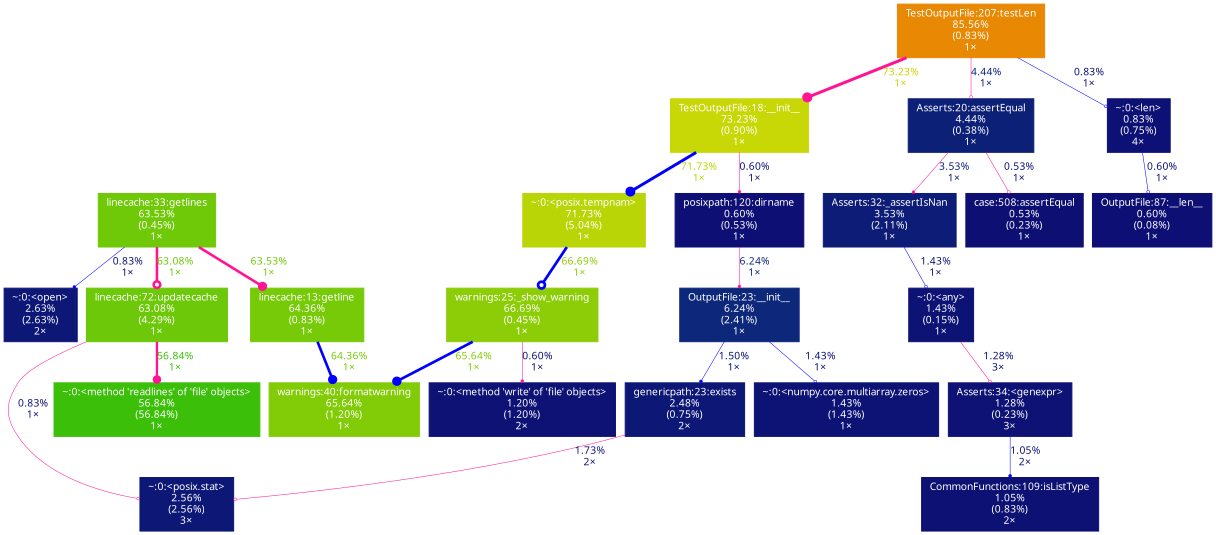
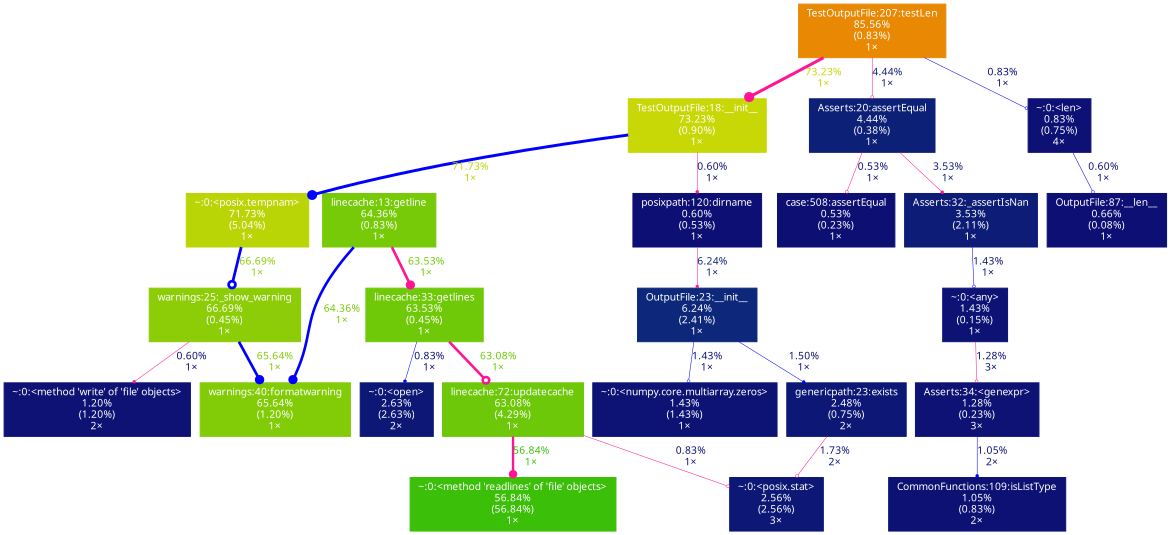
(1152, 220) -> (1107, 220)
(229, 266) -> (400, 264)
